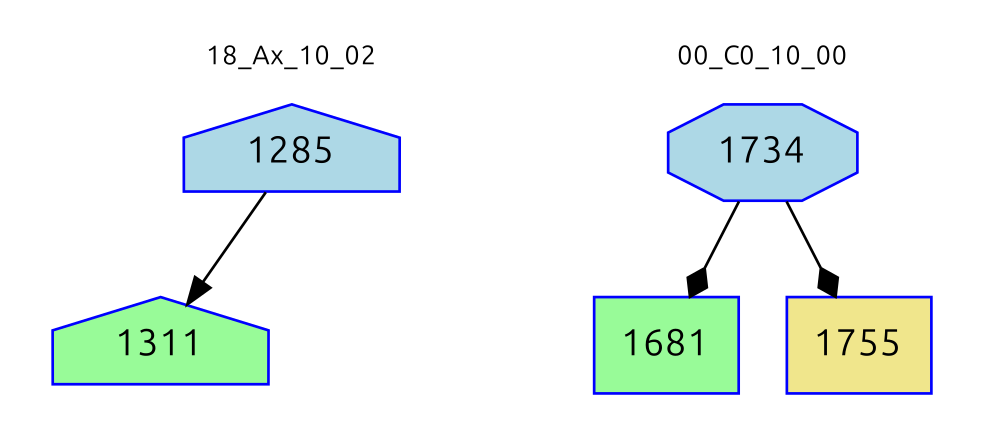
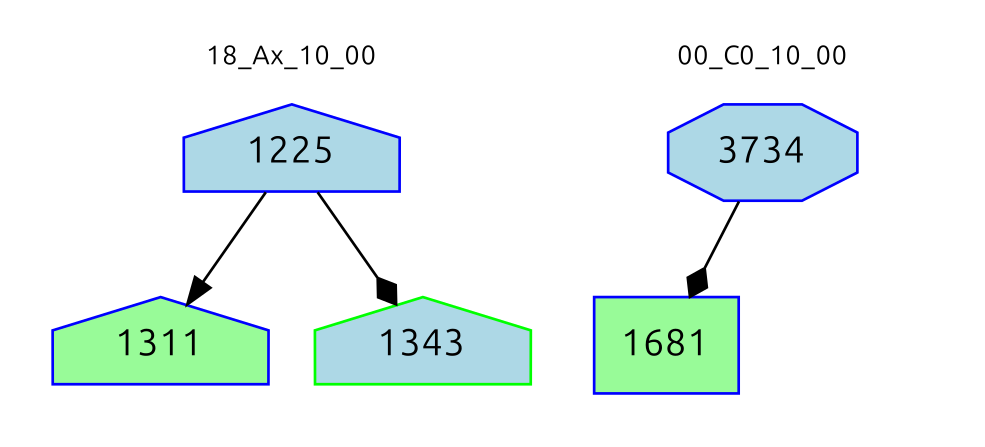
(292, 58) -> (292, 58)
(292, 153) -> (292, 153)
(763, 153) -> (763, 153)
none -> (423, 345)
(859, 345) -> none
